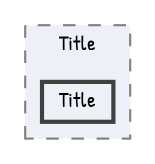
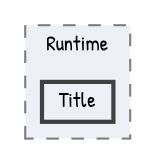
(78, 45) -> (78, 45)
